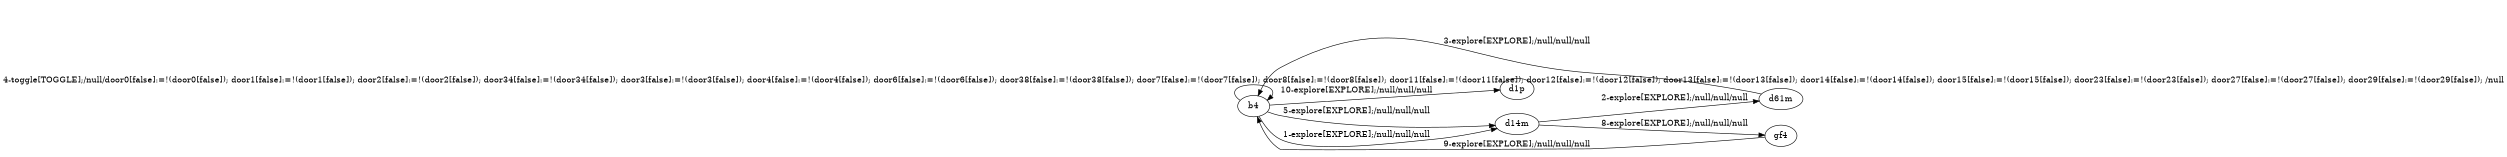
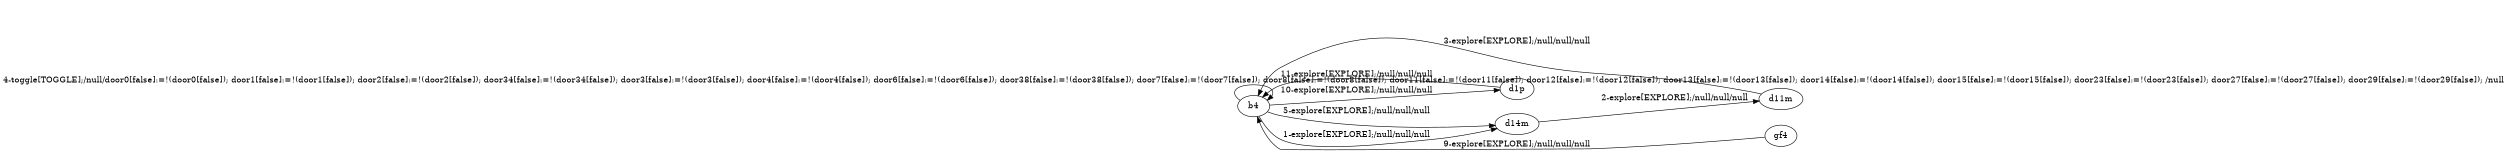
none -> (1383, 79)
(1781, 99) -> (1781, 99)
(1649, 130) -> none
